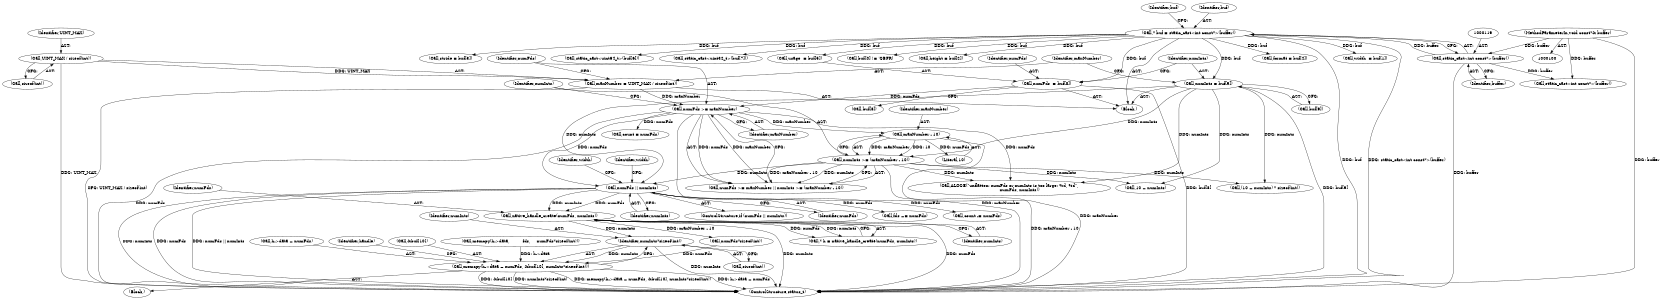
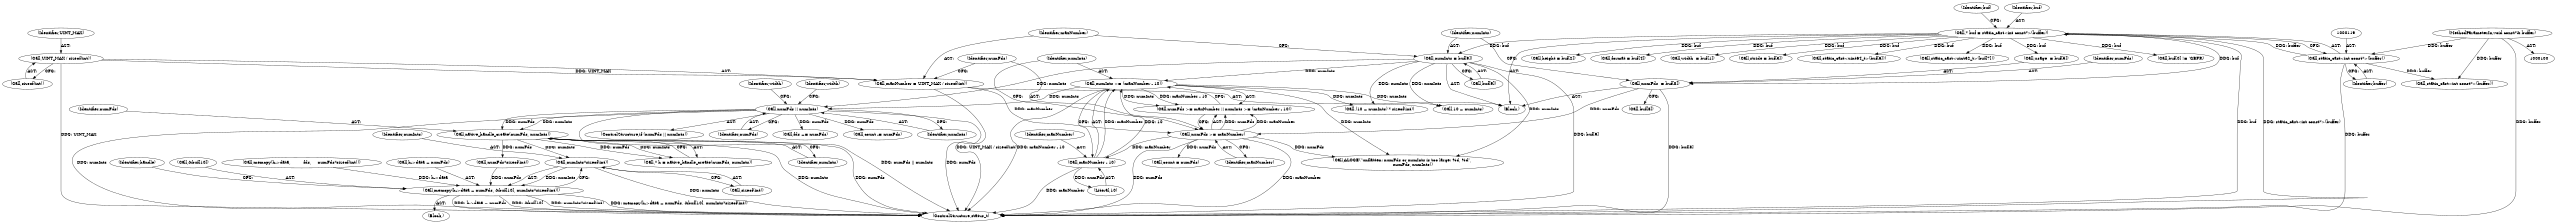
(579, 145) -> none
(117, 188) -> (987, 147)
(691, 229) -> (517, 147)
(650, 241) -> (582, 163)
